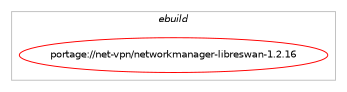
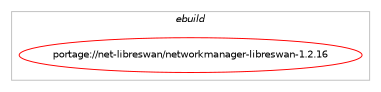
(174, 55) -> (191, 55)
